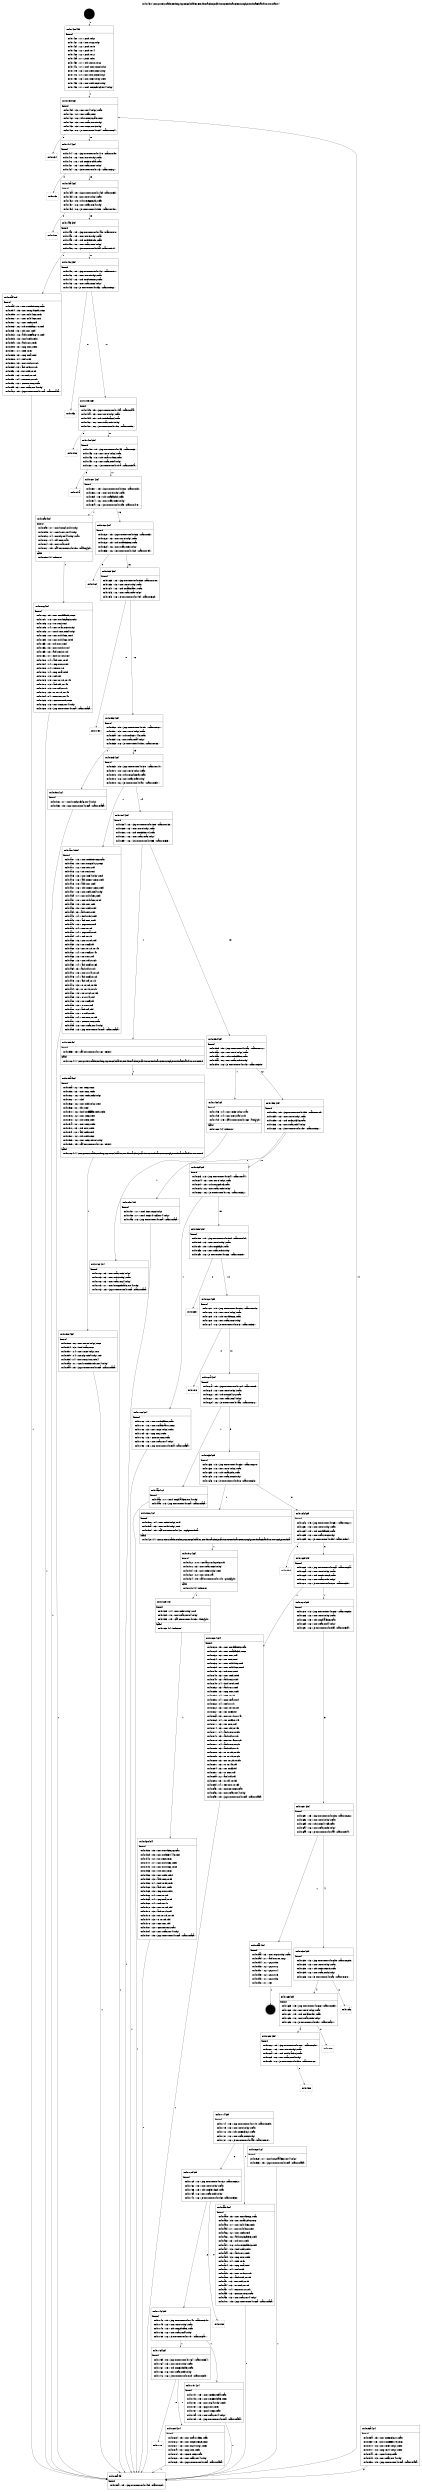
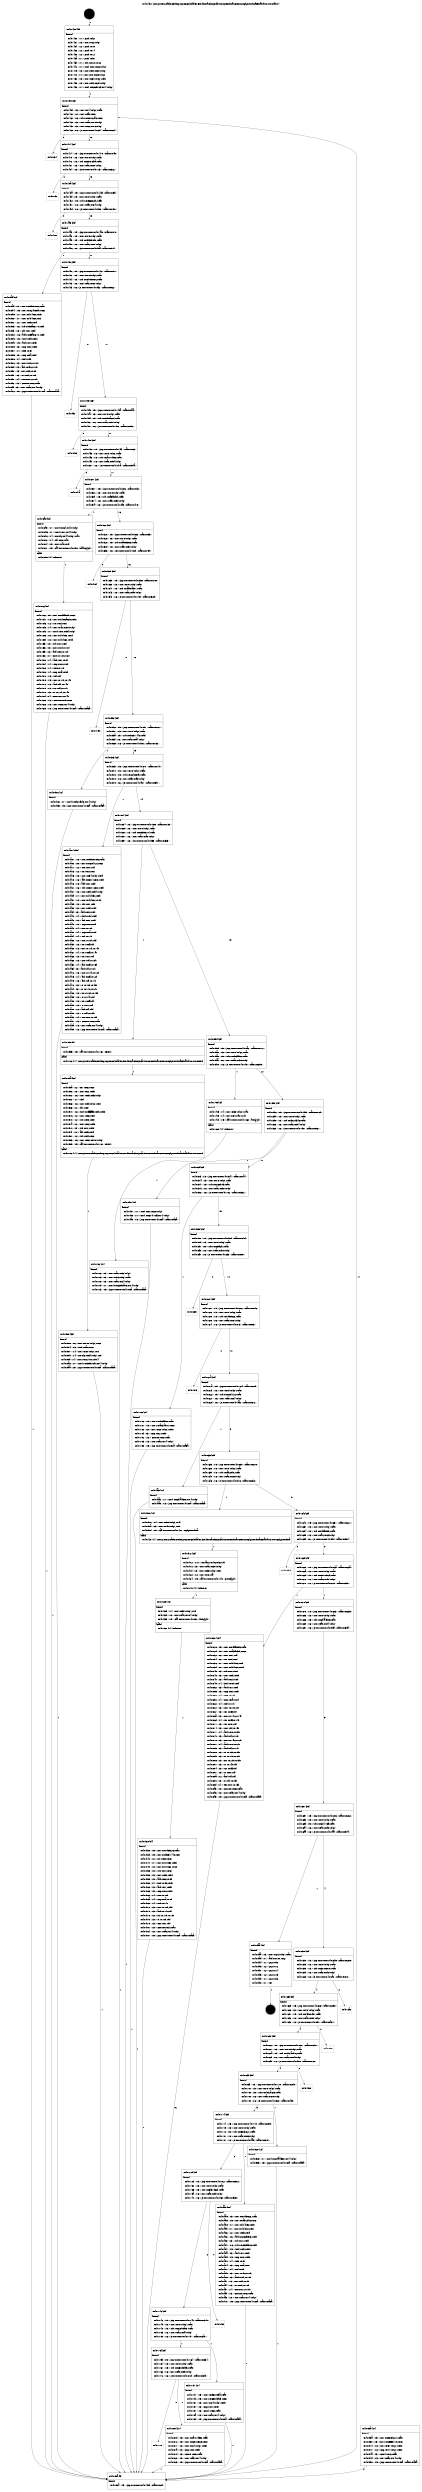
none -> (268, 2088)
(175, 2108) -> (175, 2108)
